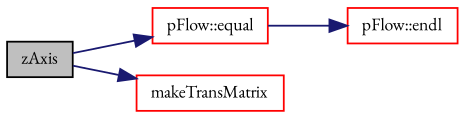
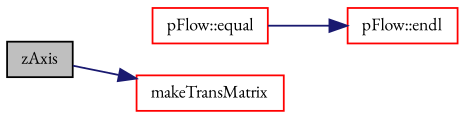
(104, 47) -> none
